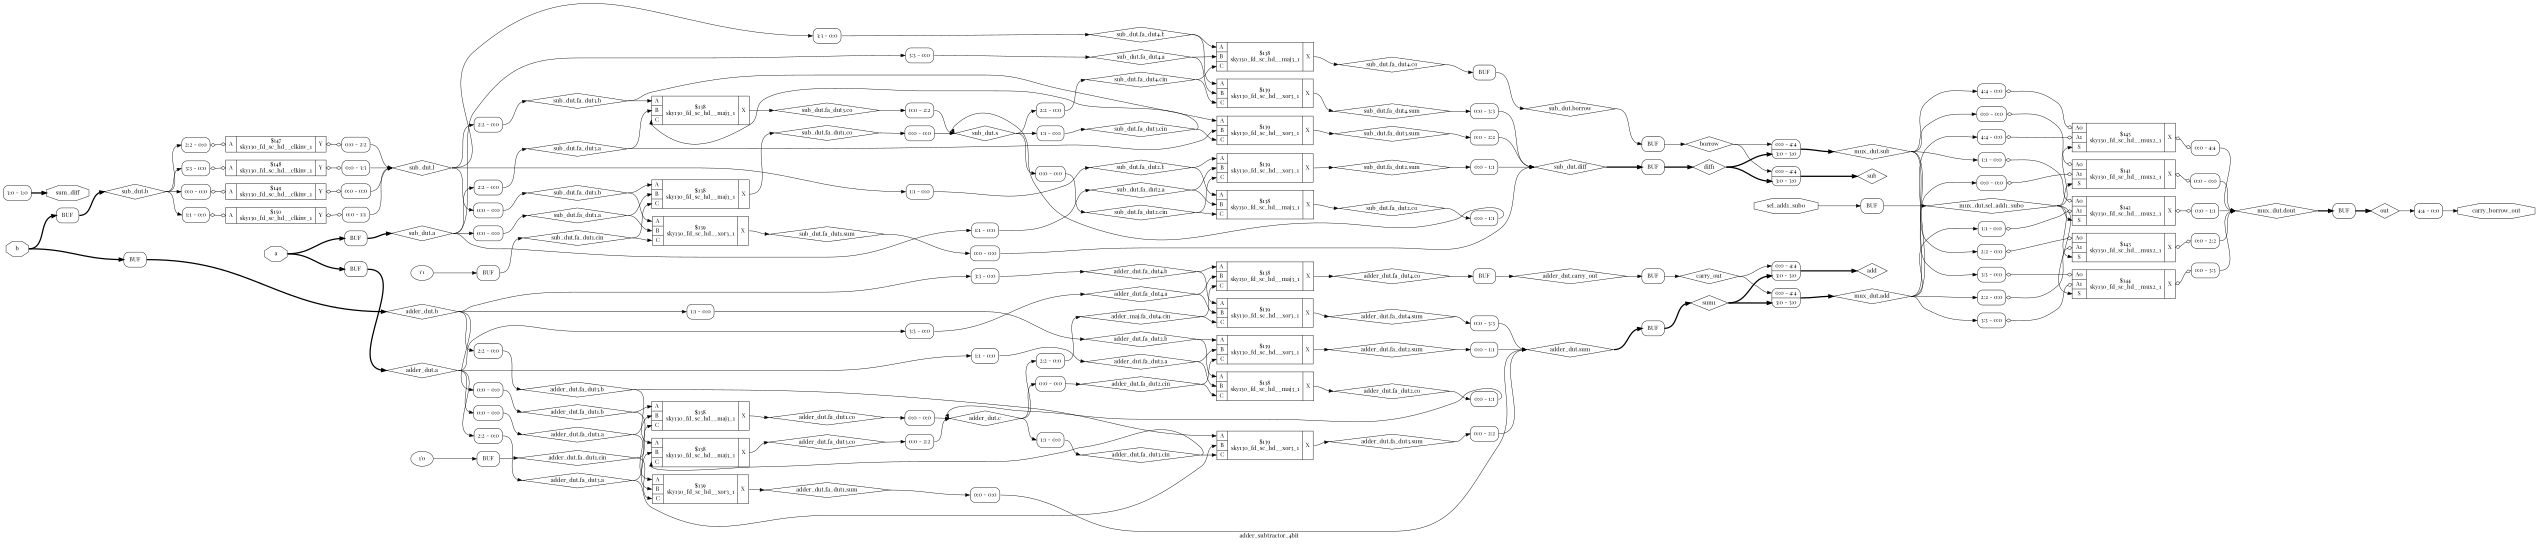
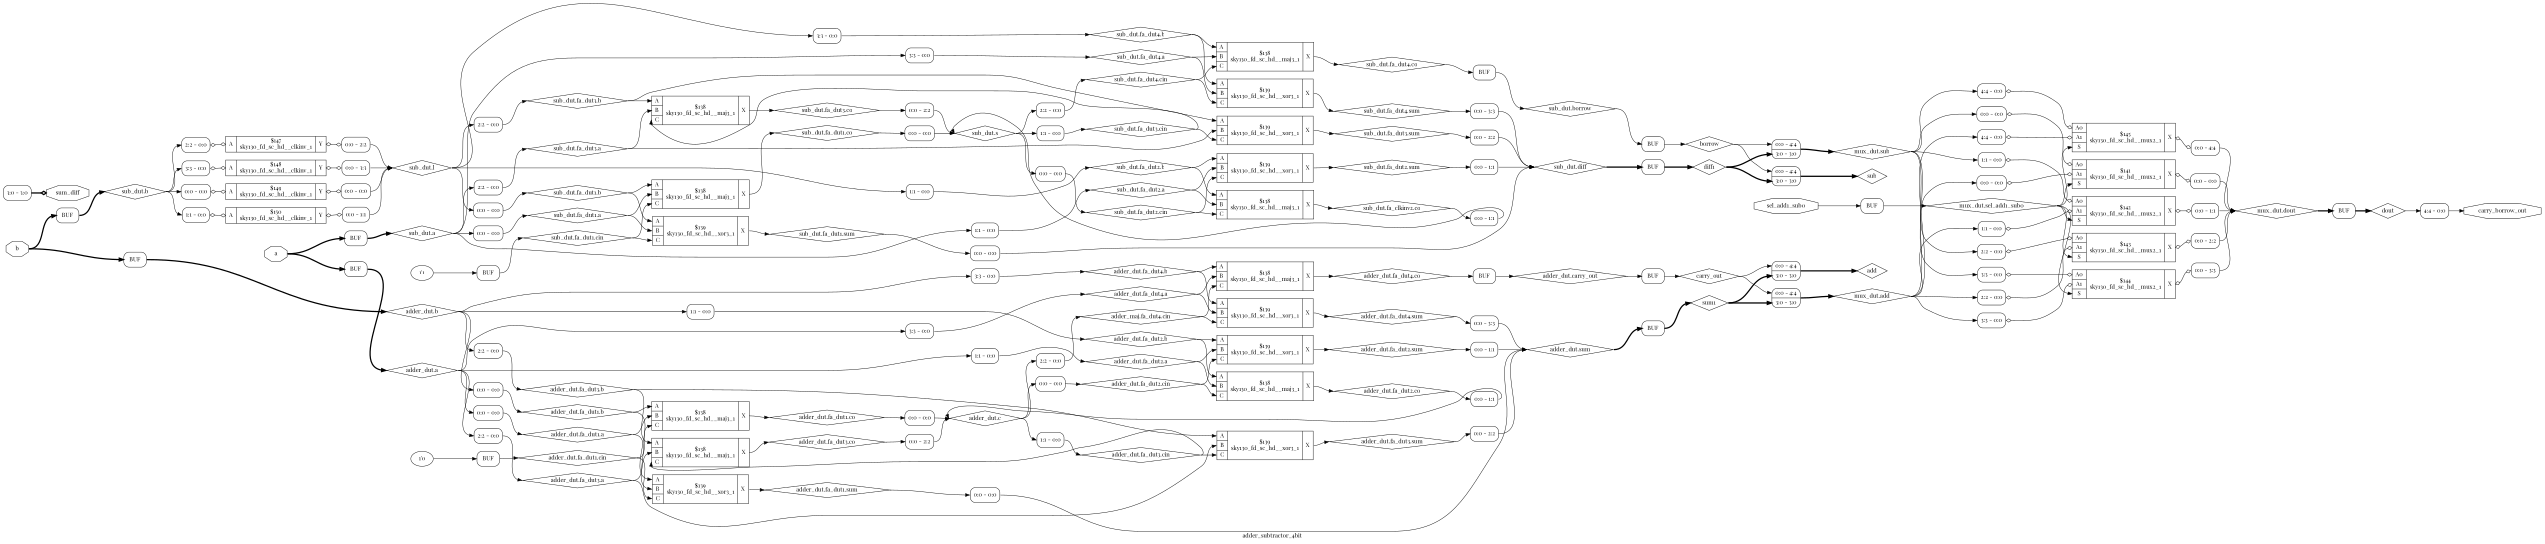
(37, 193) -> (36, 193)
(1392, 208) -> (1392, 208)
(2385, 211) -> (2388, 211)
